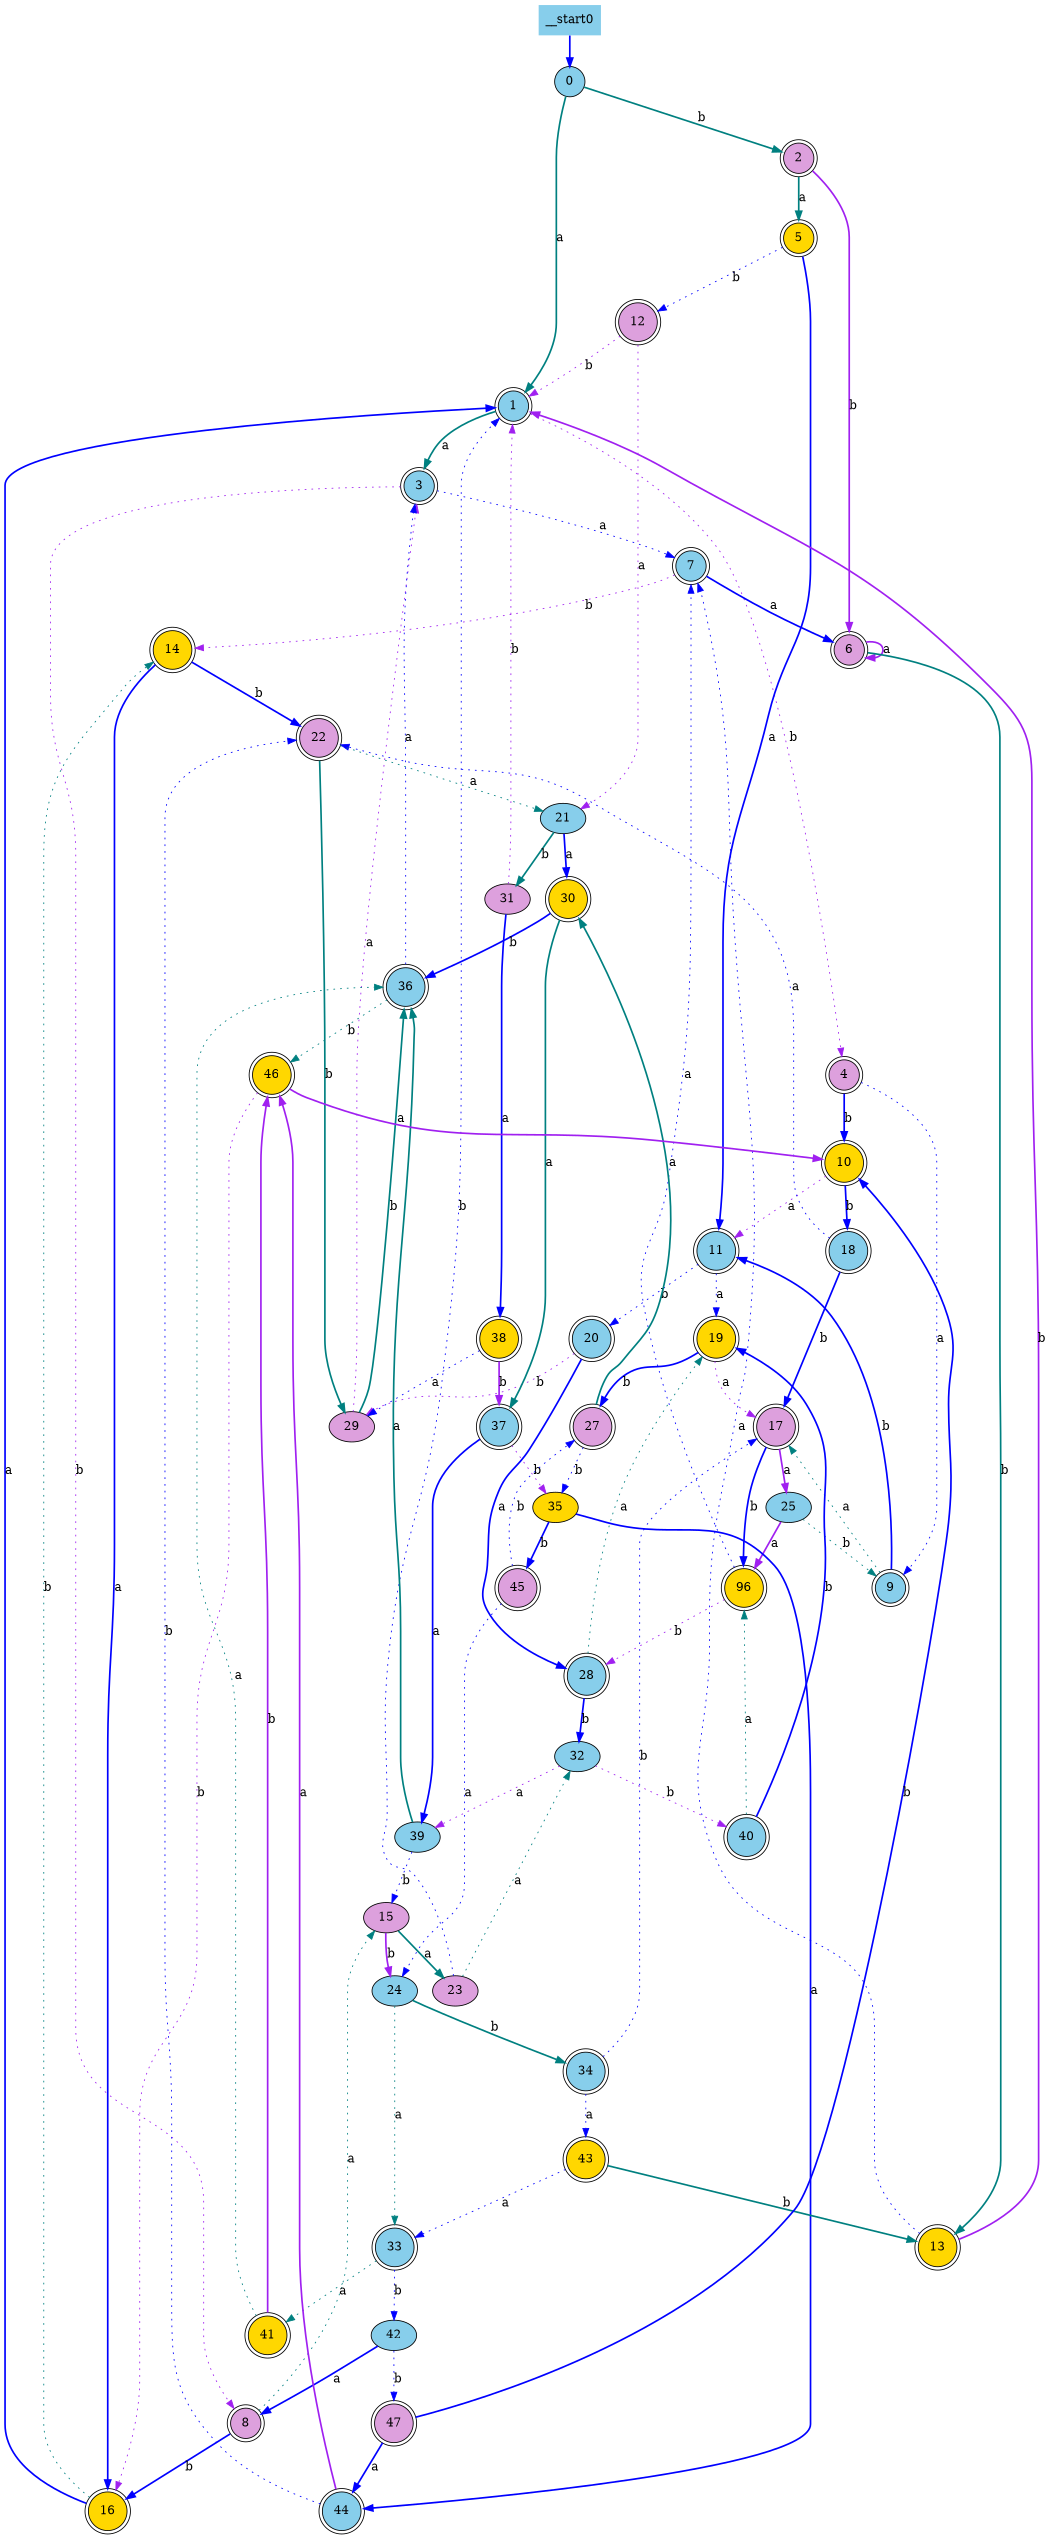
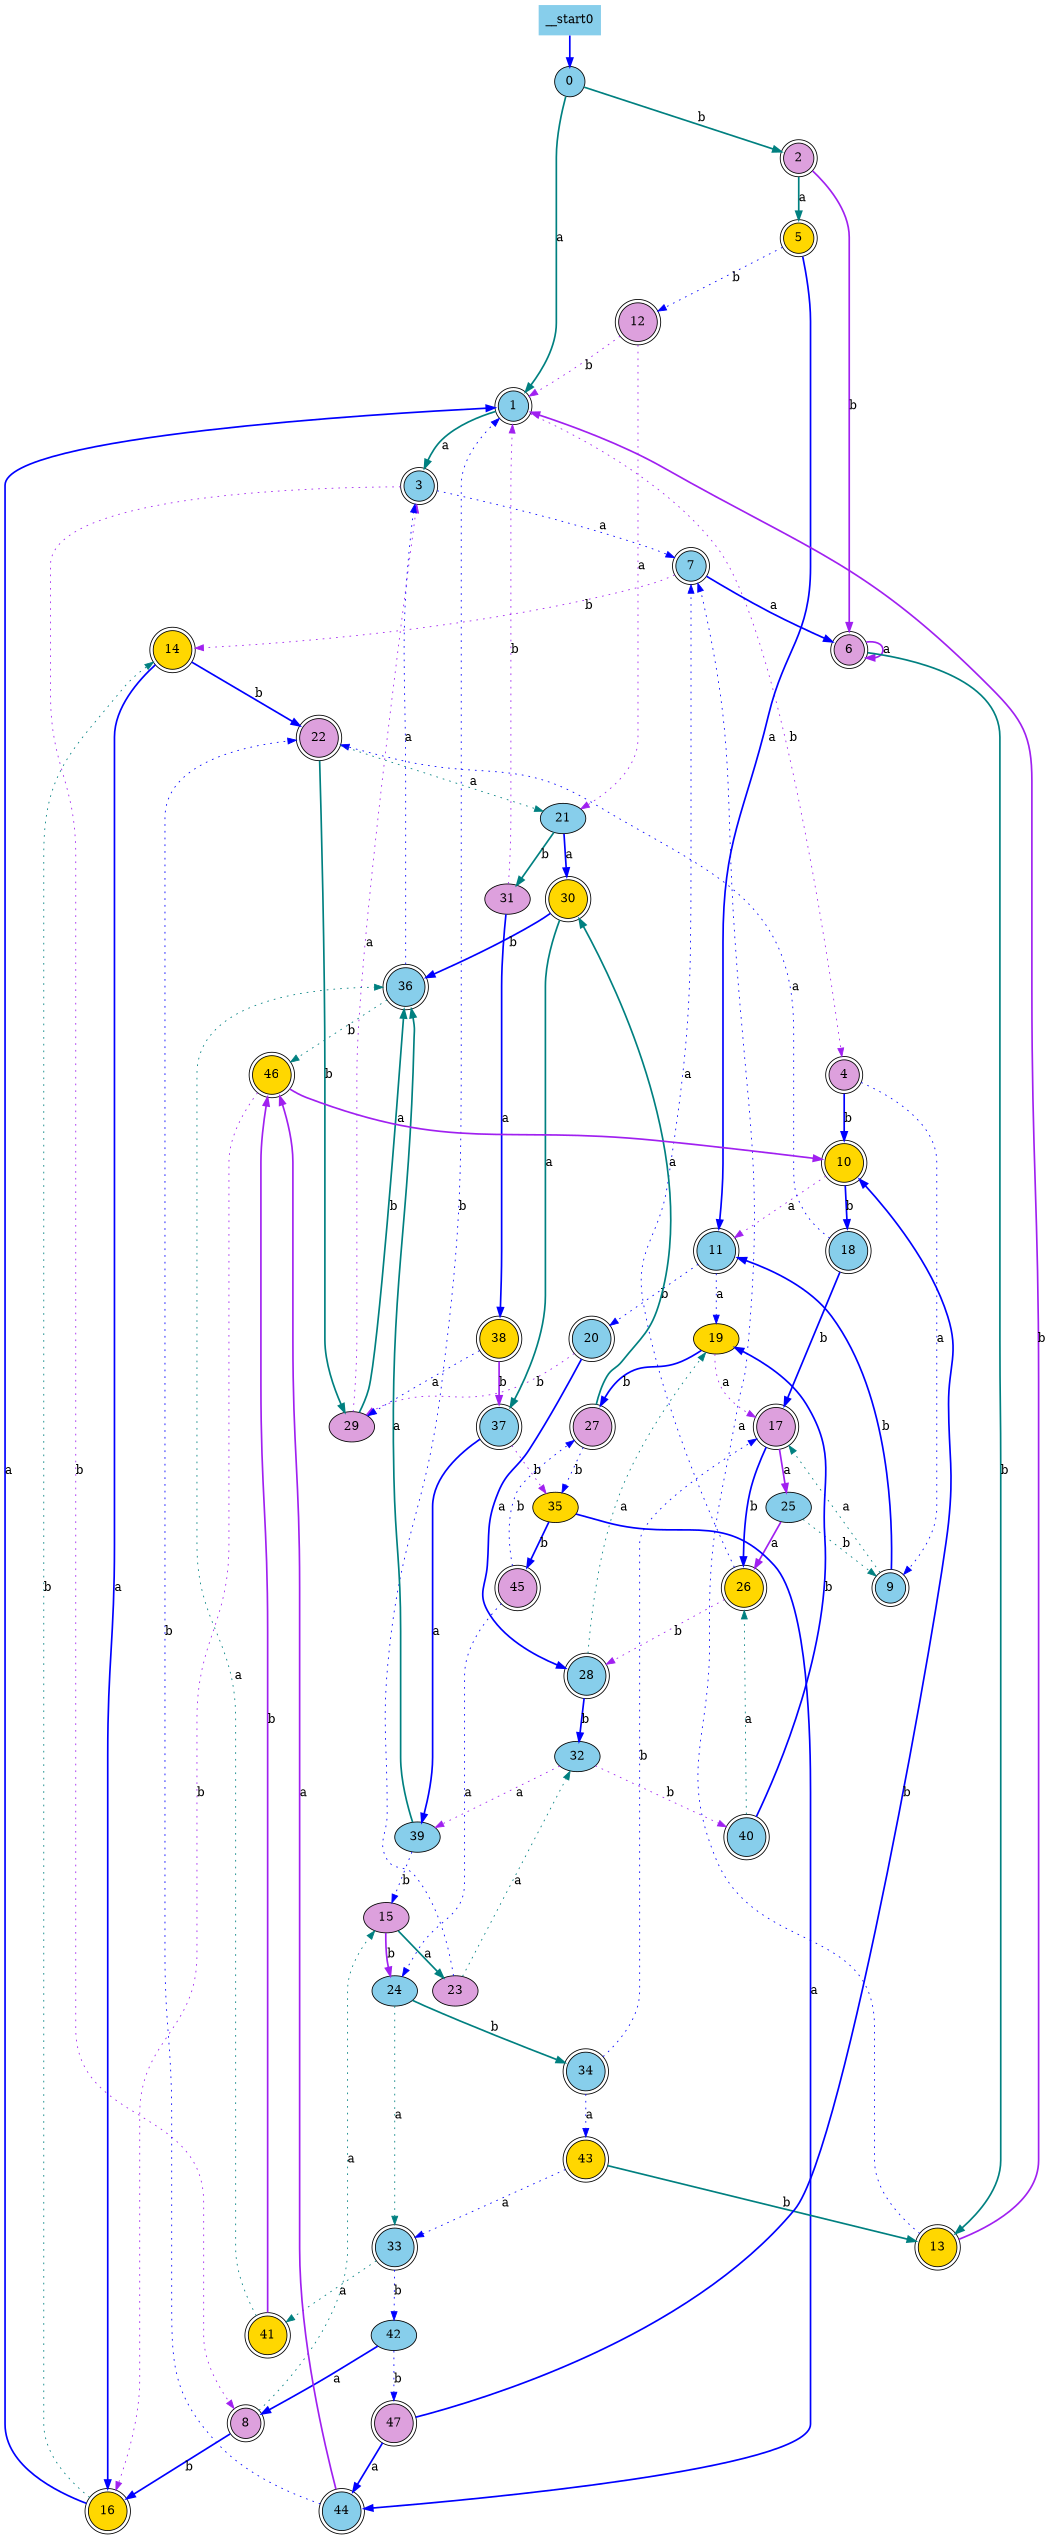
(716, 1339) -> (716, 1339)
(744, 1588) -> (744, 1588)
